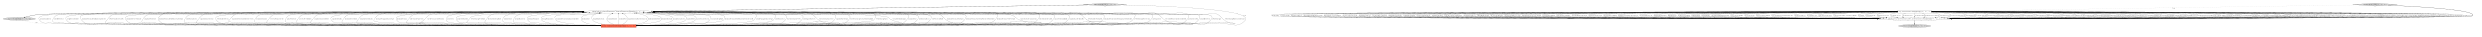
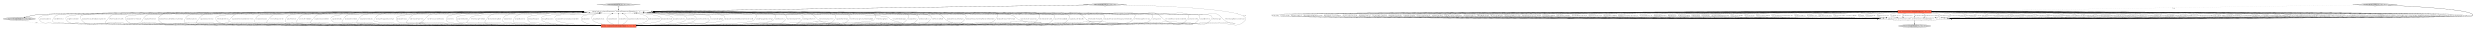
none -> (619, 5)
(1915, 12) -> (1915, 12)
